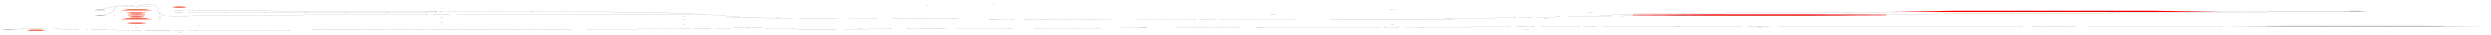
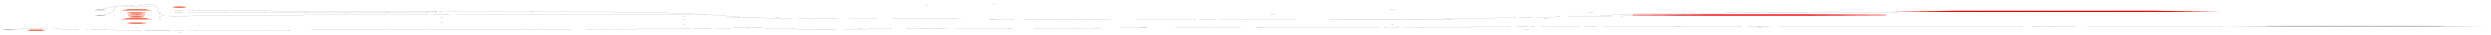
(2355, 11) -> none
